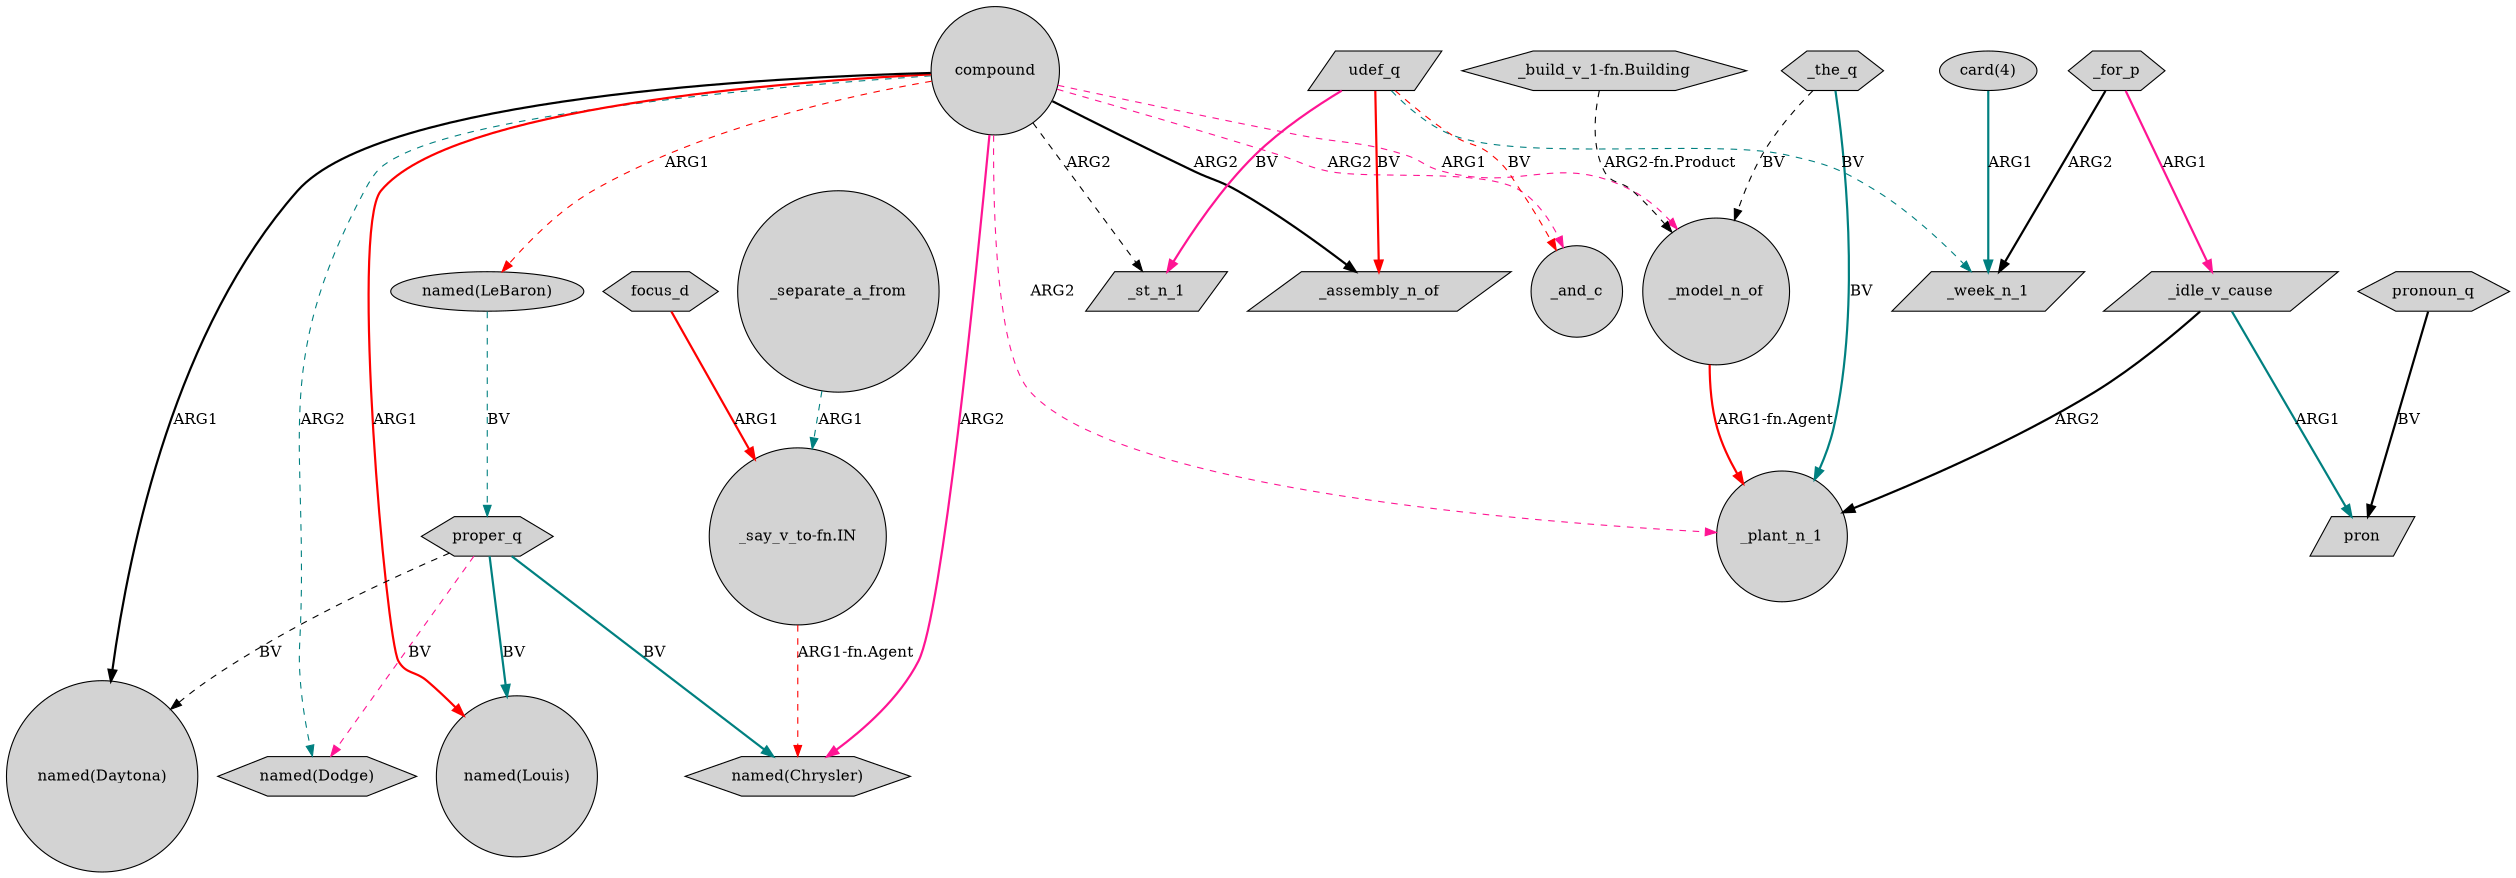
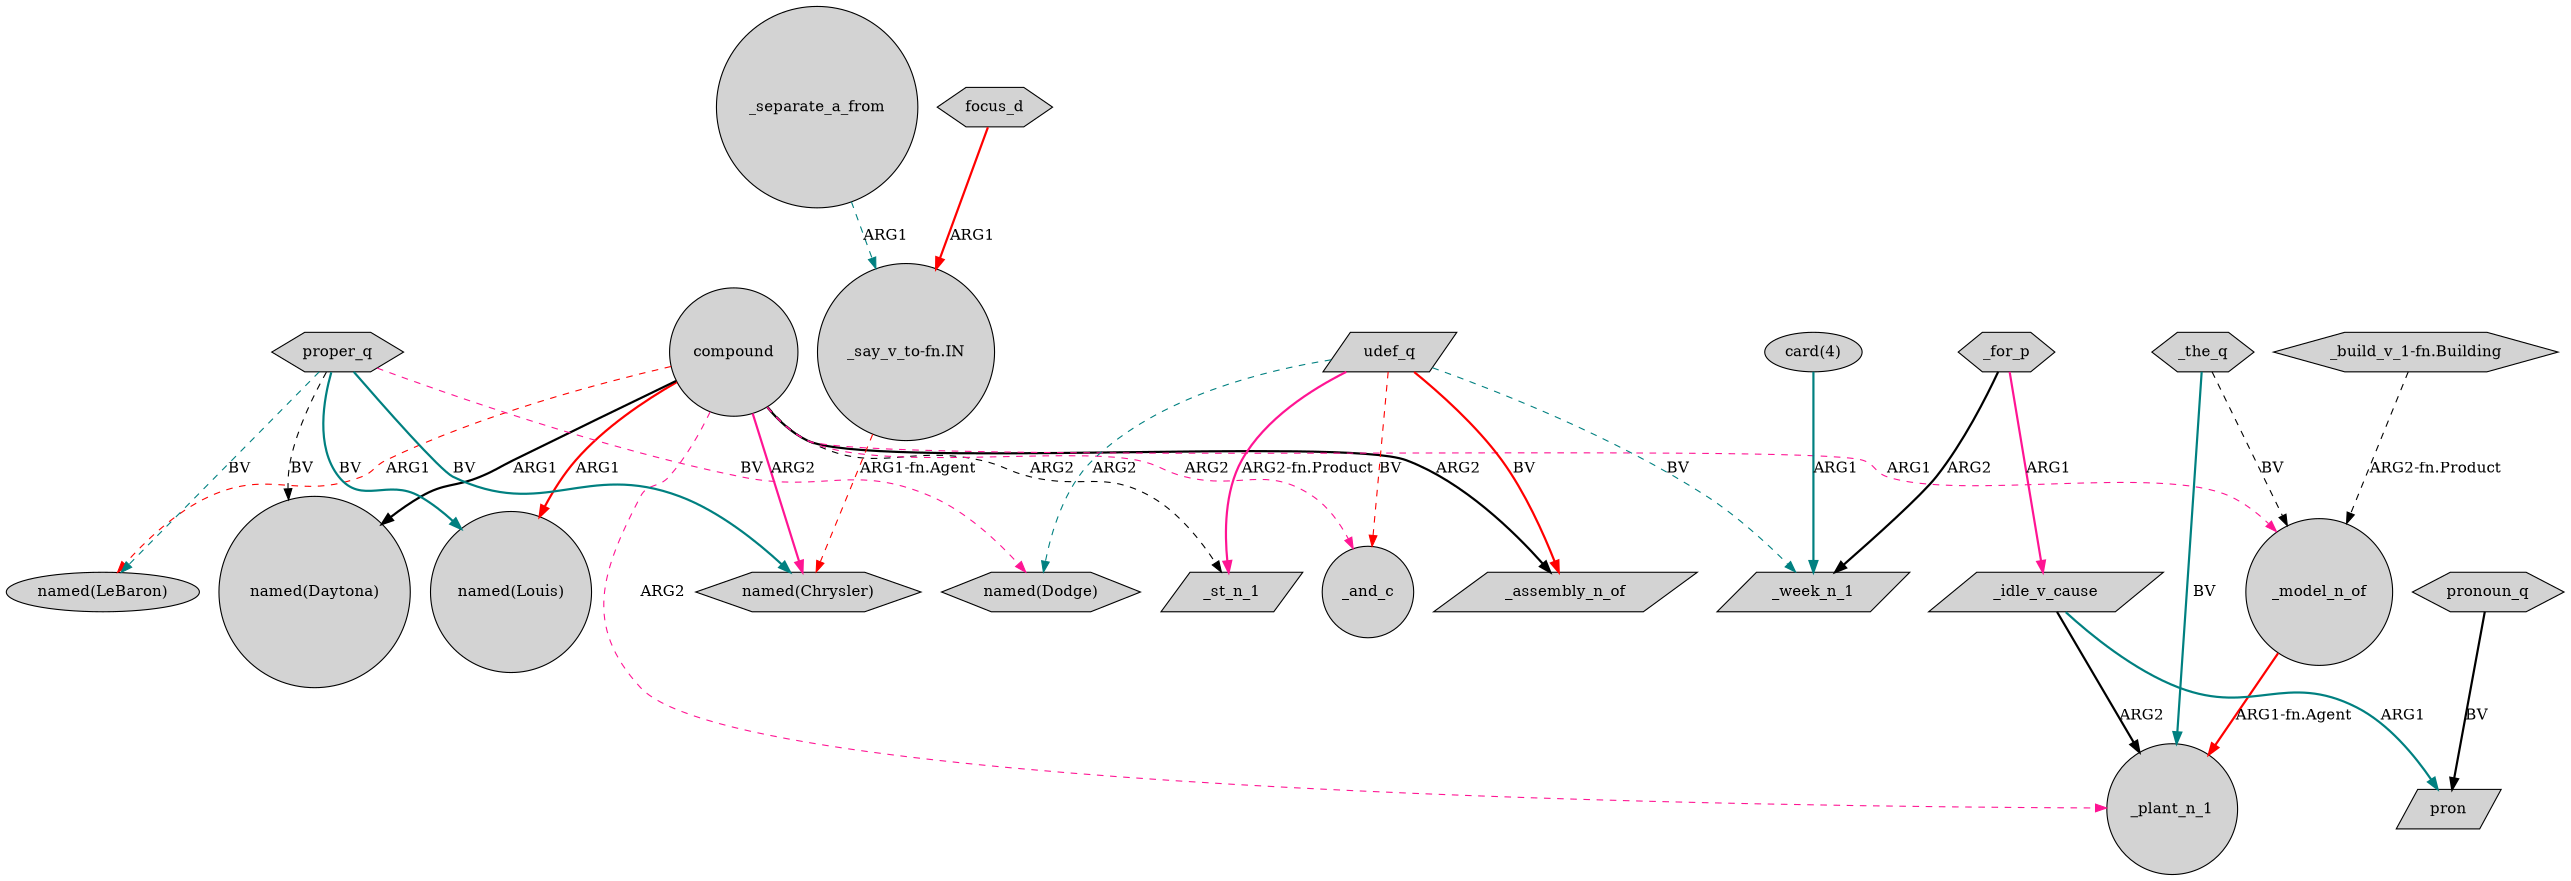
(1267, 163) -> (1308, 468)
(370, 181) -> (1153, 417)
(487, 408) -> (224, 468)
